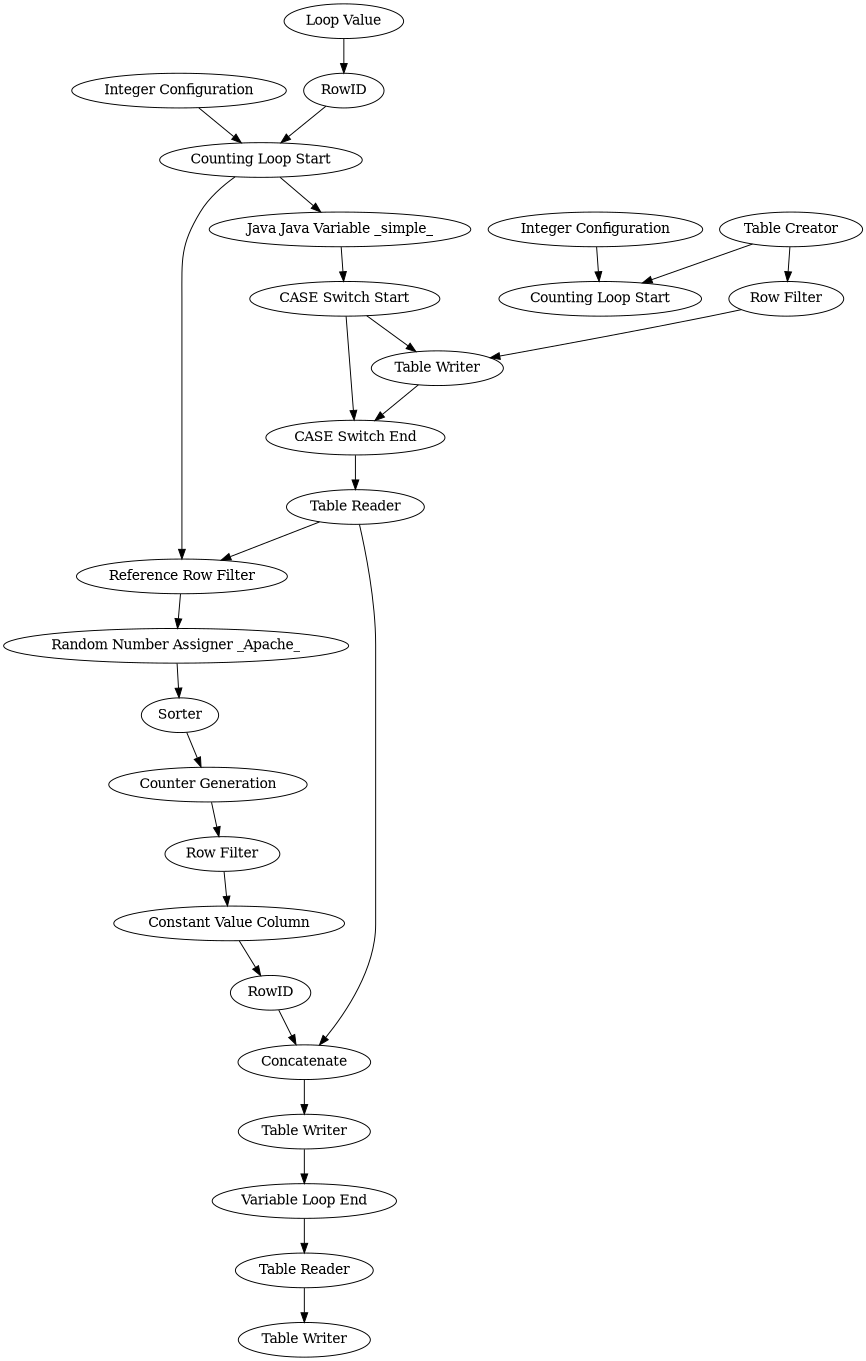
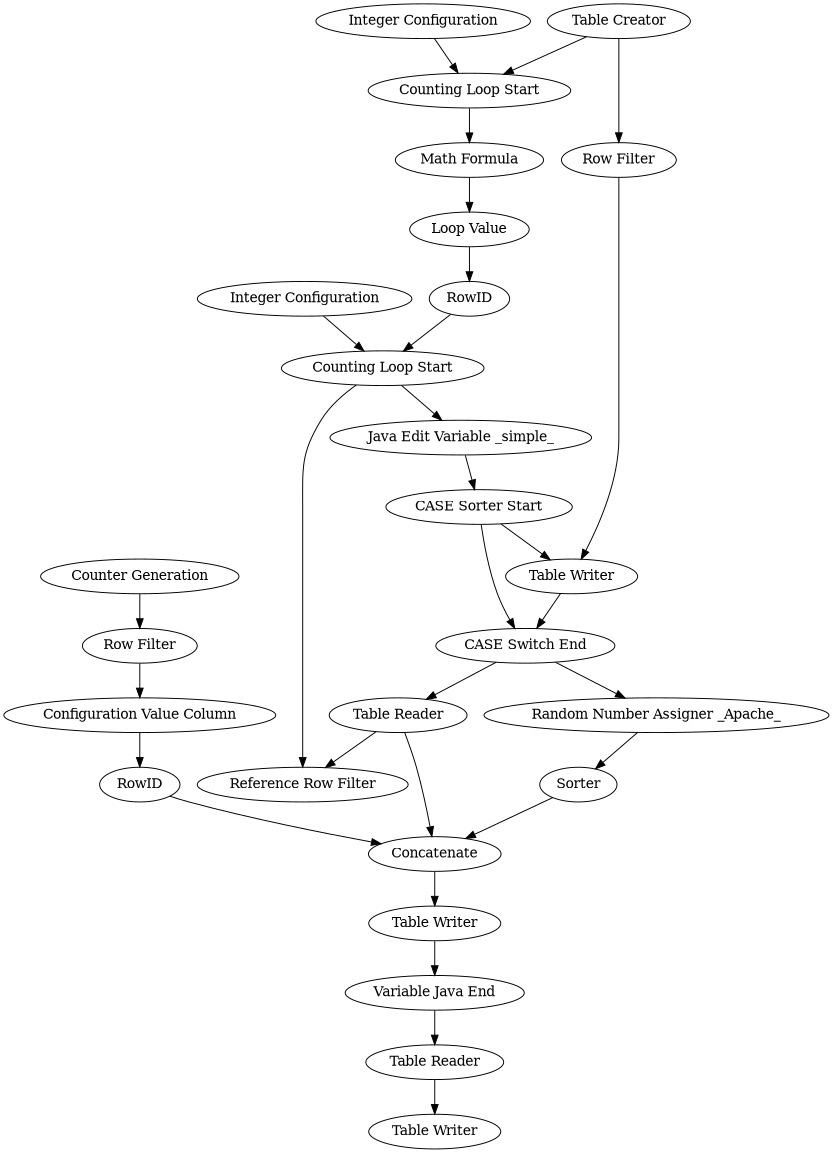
none -> (469, 160)
(340, 229) -> (461, 438)
(345, 299) -> (479, 507)
(179, 606) -> (586, 678)
(192, 745) -> (514, 816)
(229, 923) -> (140, 715)
(304, 1201) -> (435, 993)
